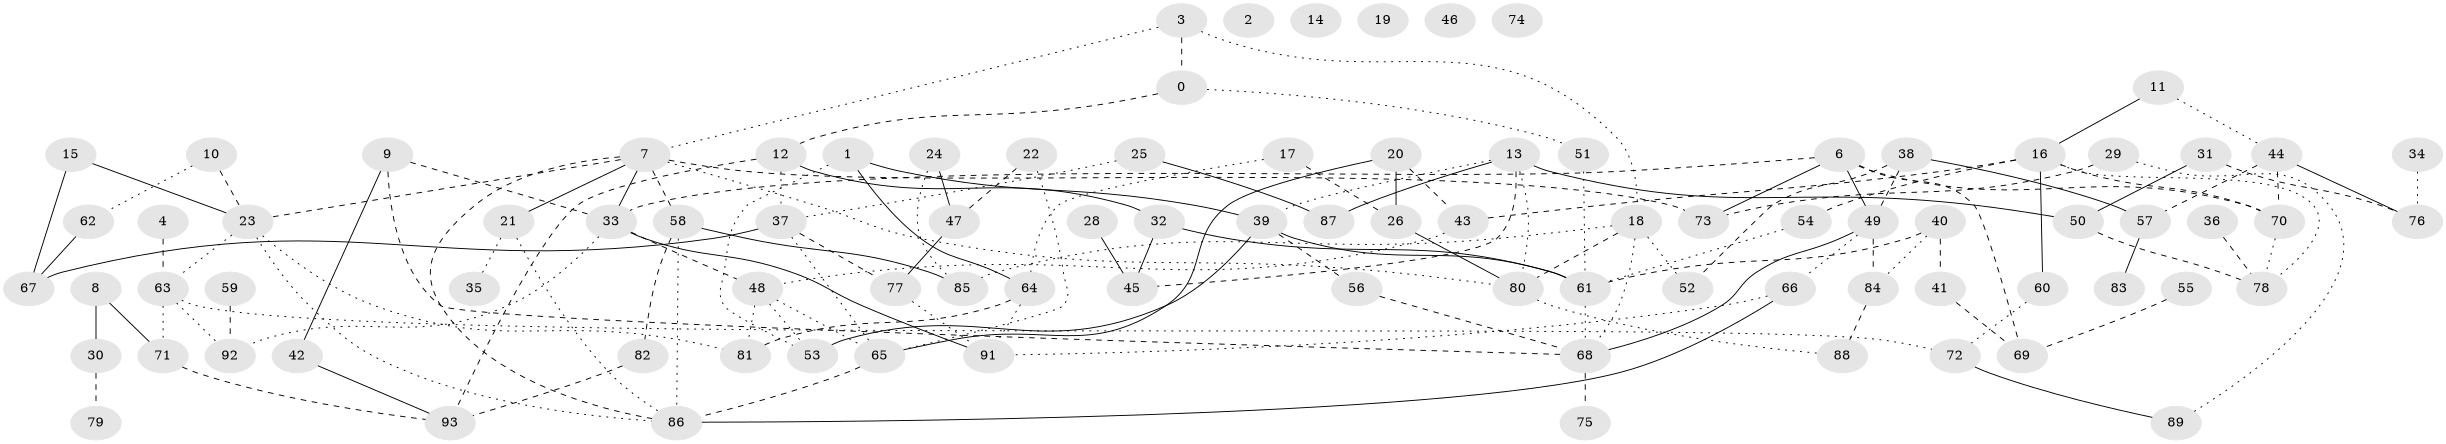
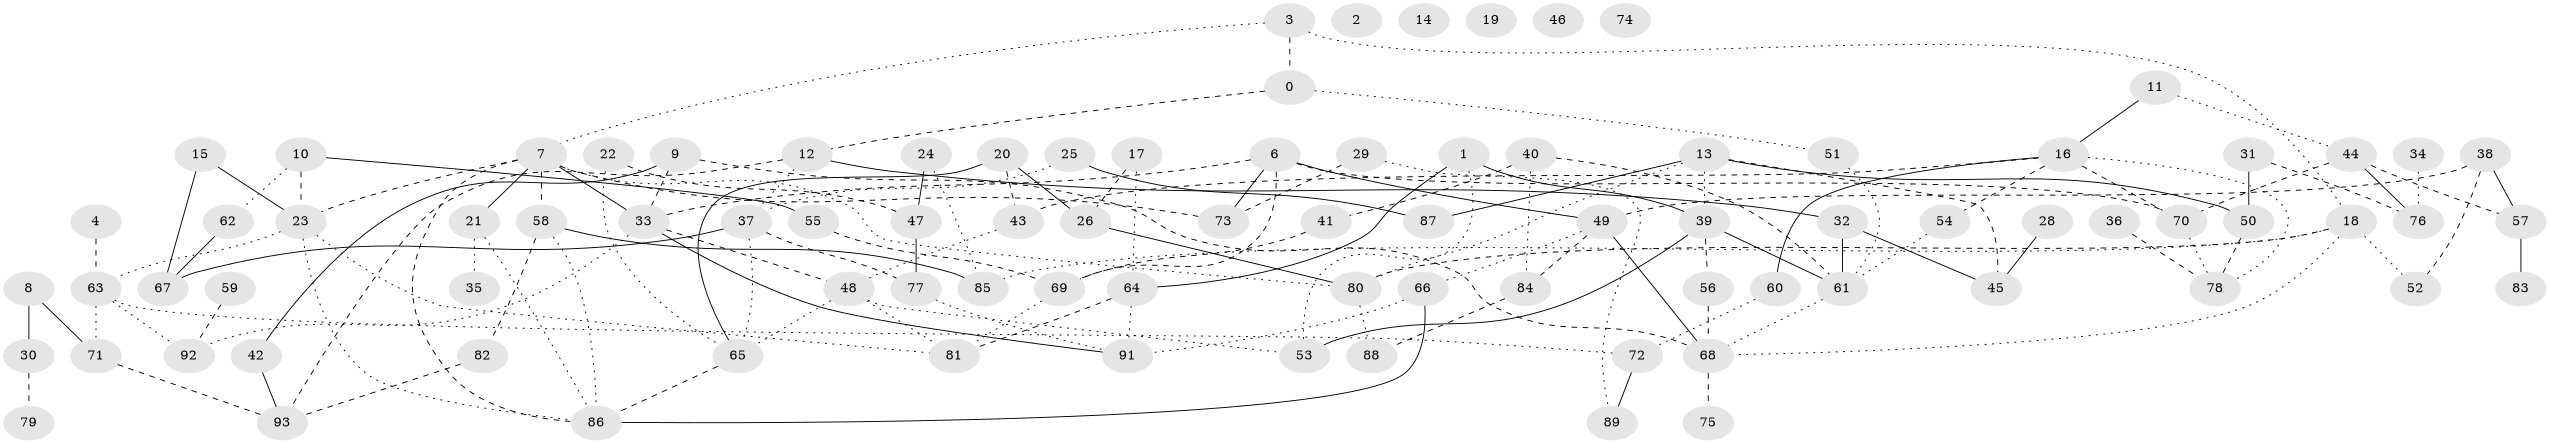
none -> (444, 168)
none -> (998, 328)
